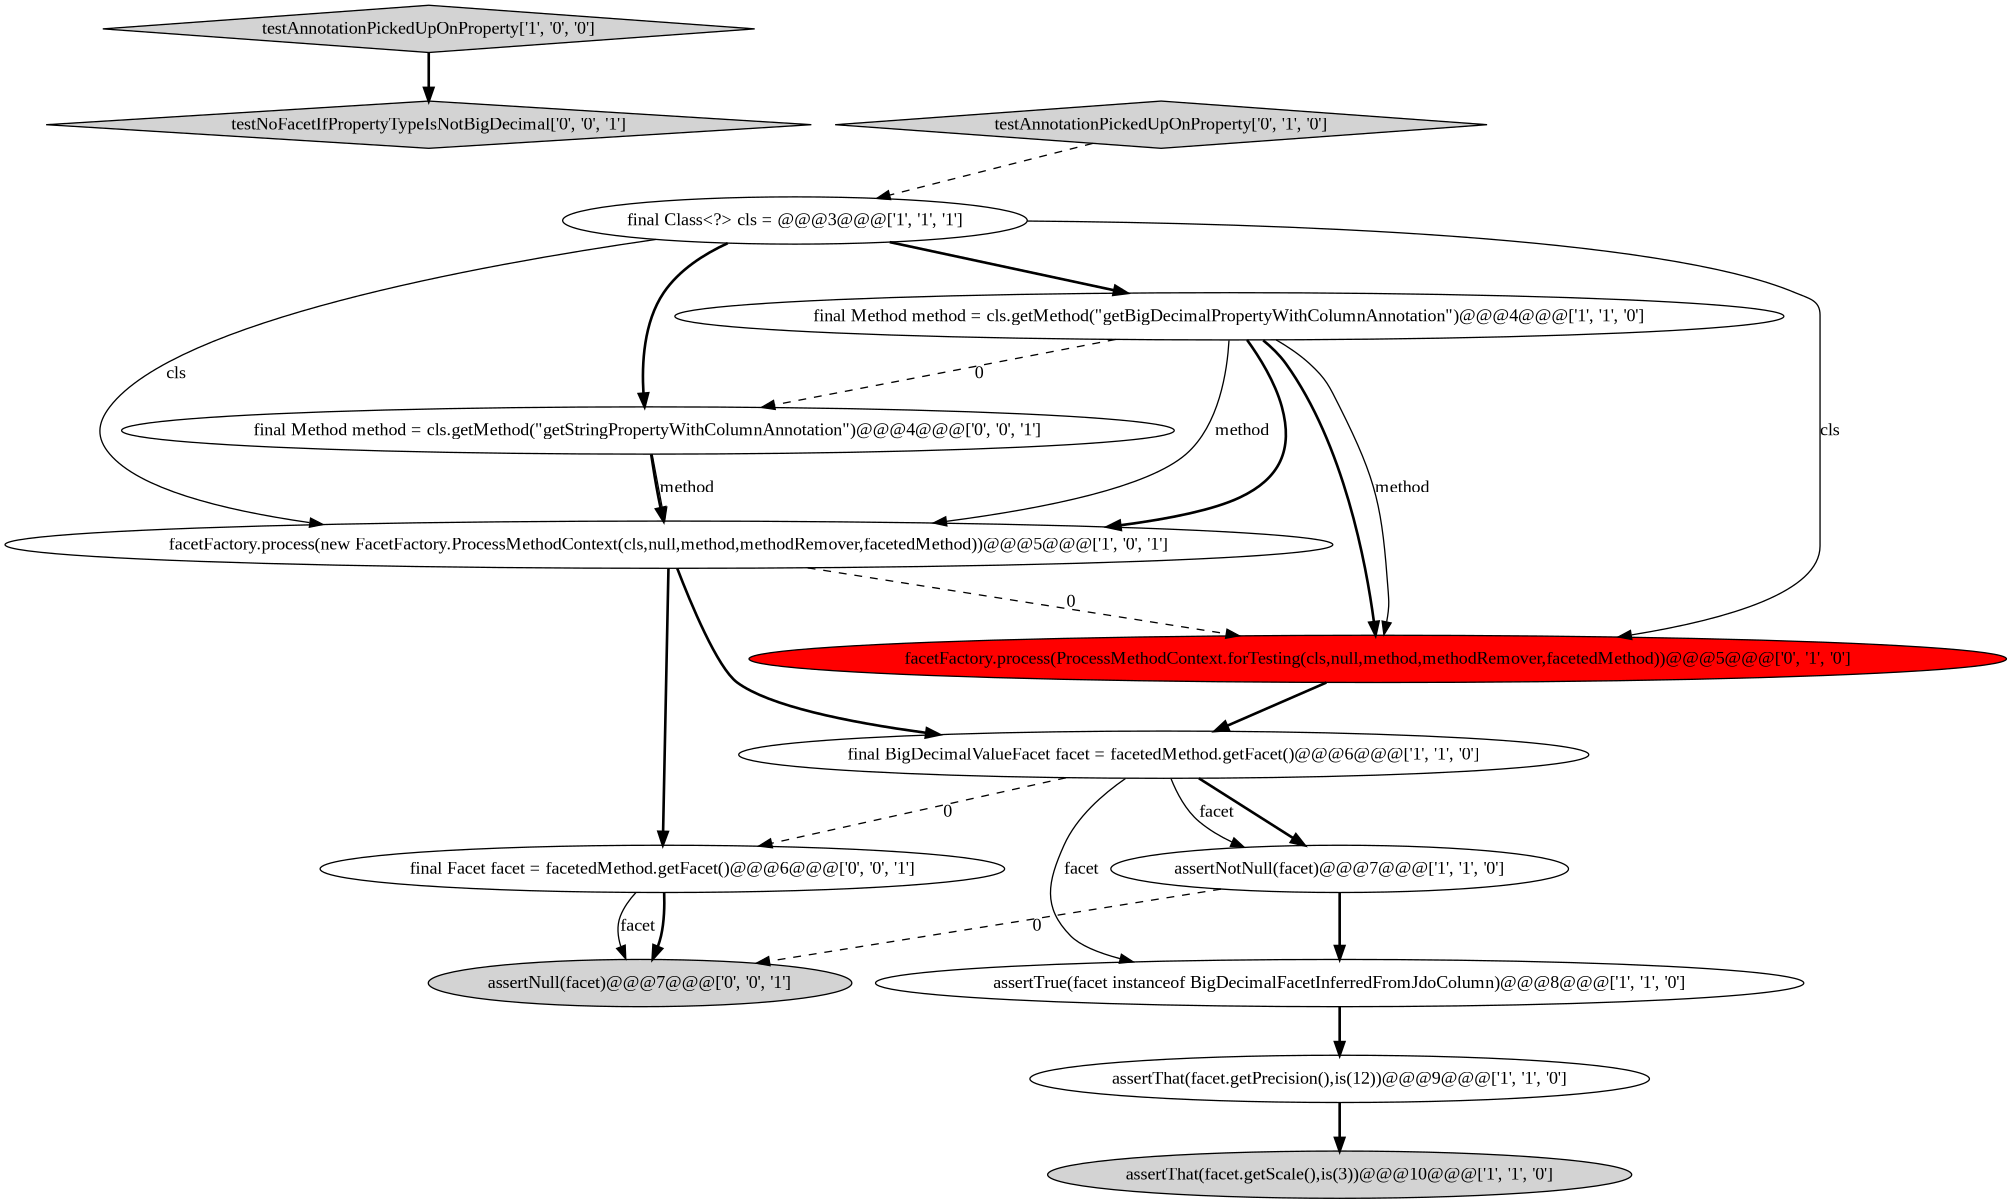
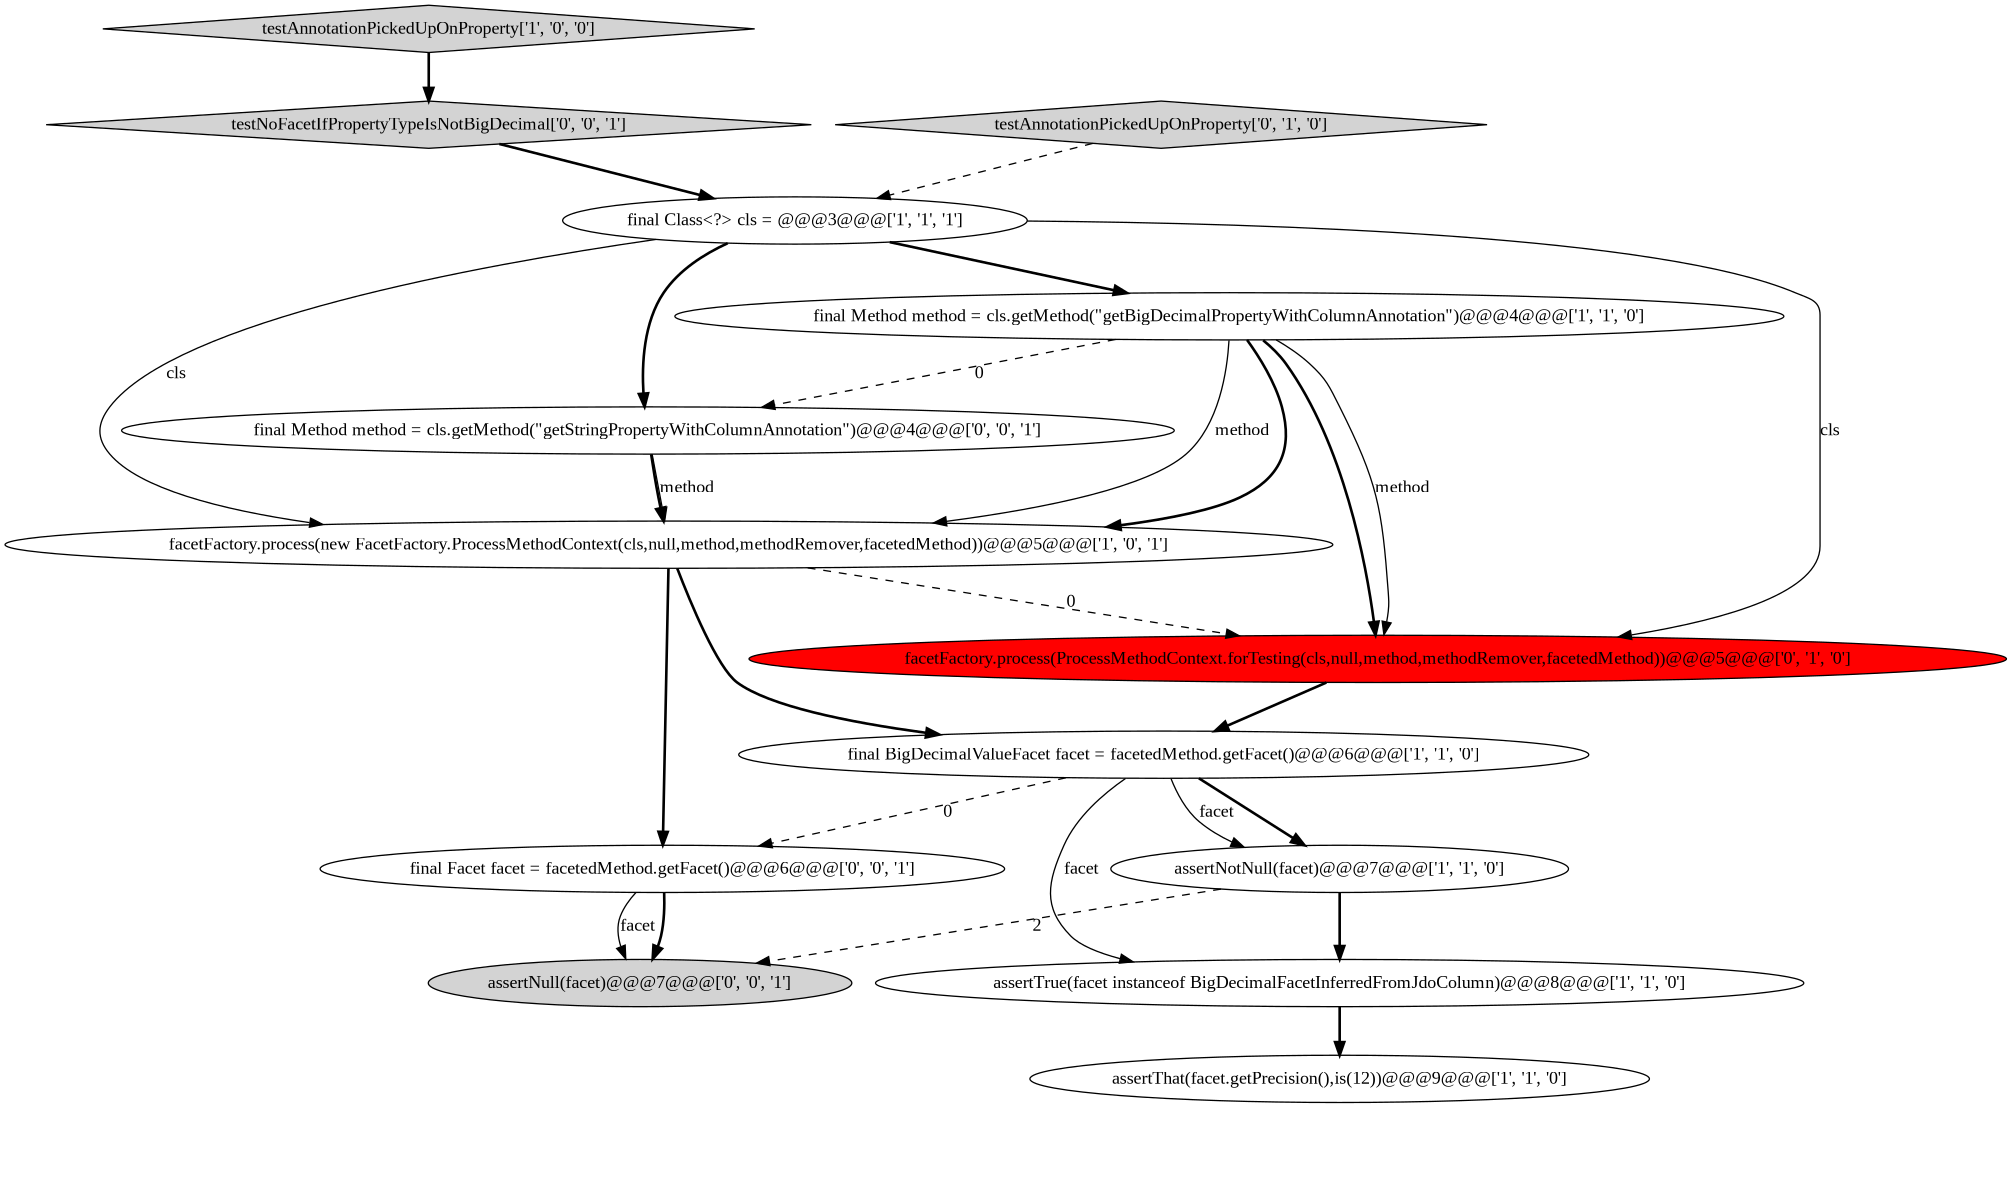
none -> (600, 169)
(1037, 926) -> (1037, 926)
(1340, 1175) -> none
